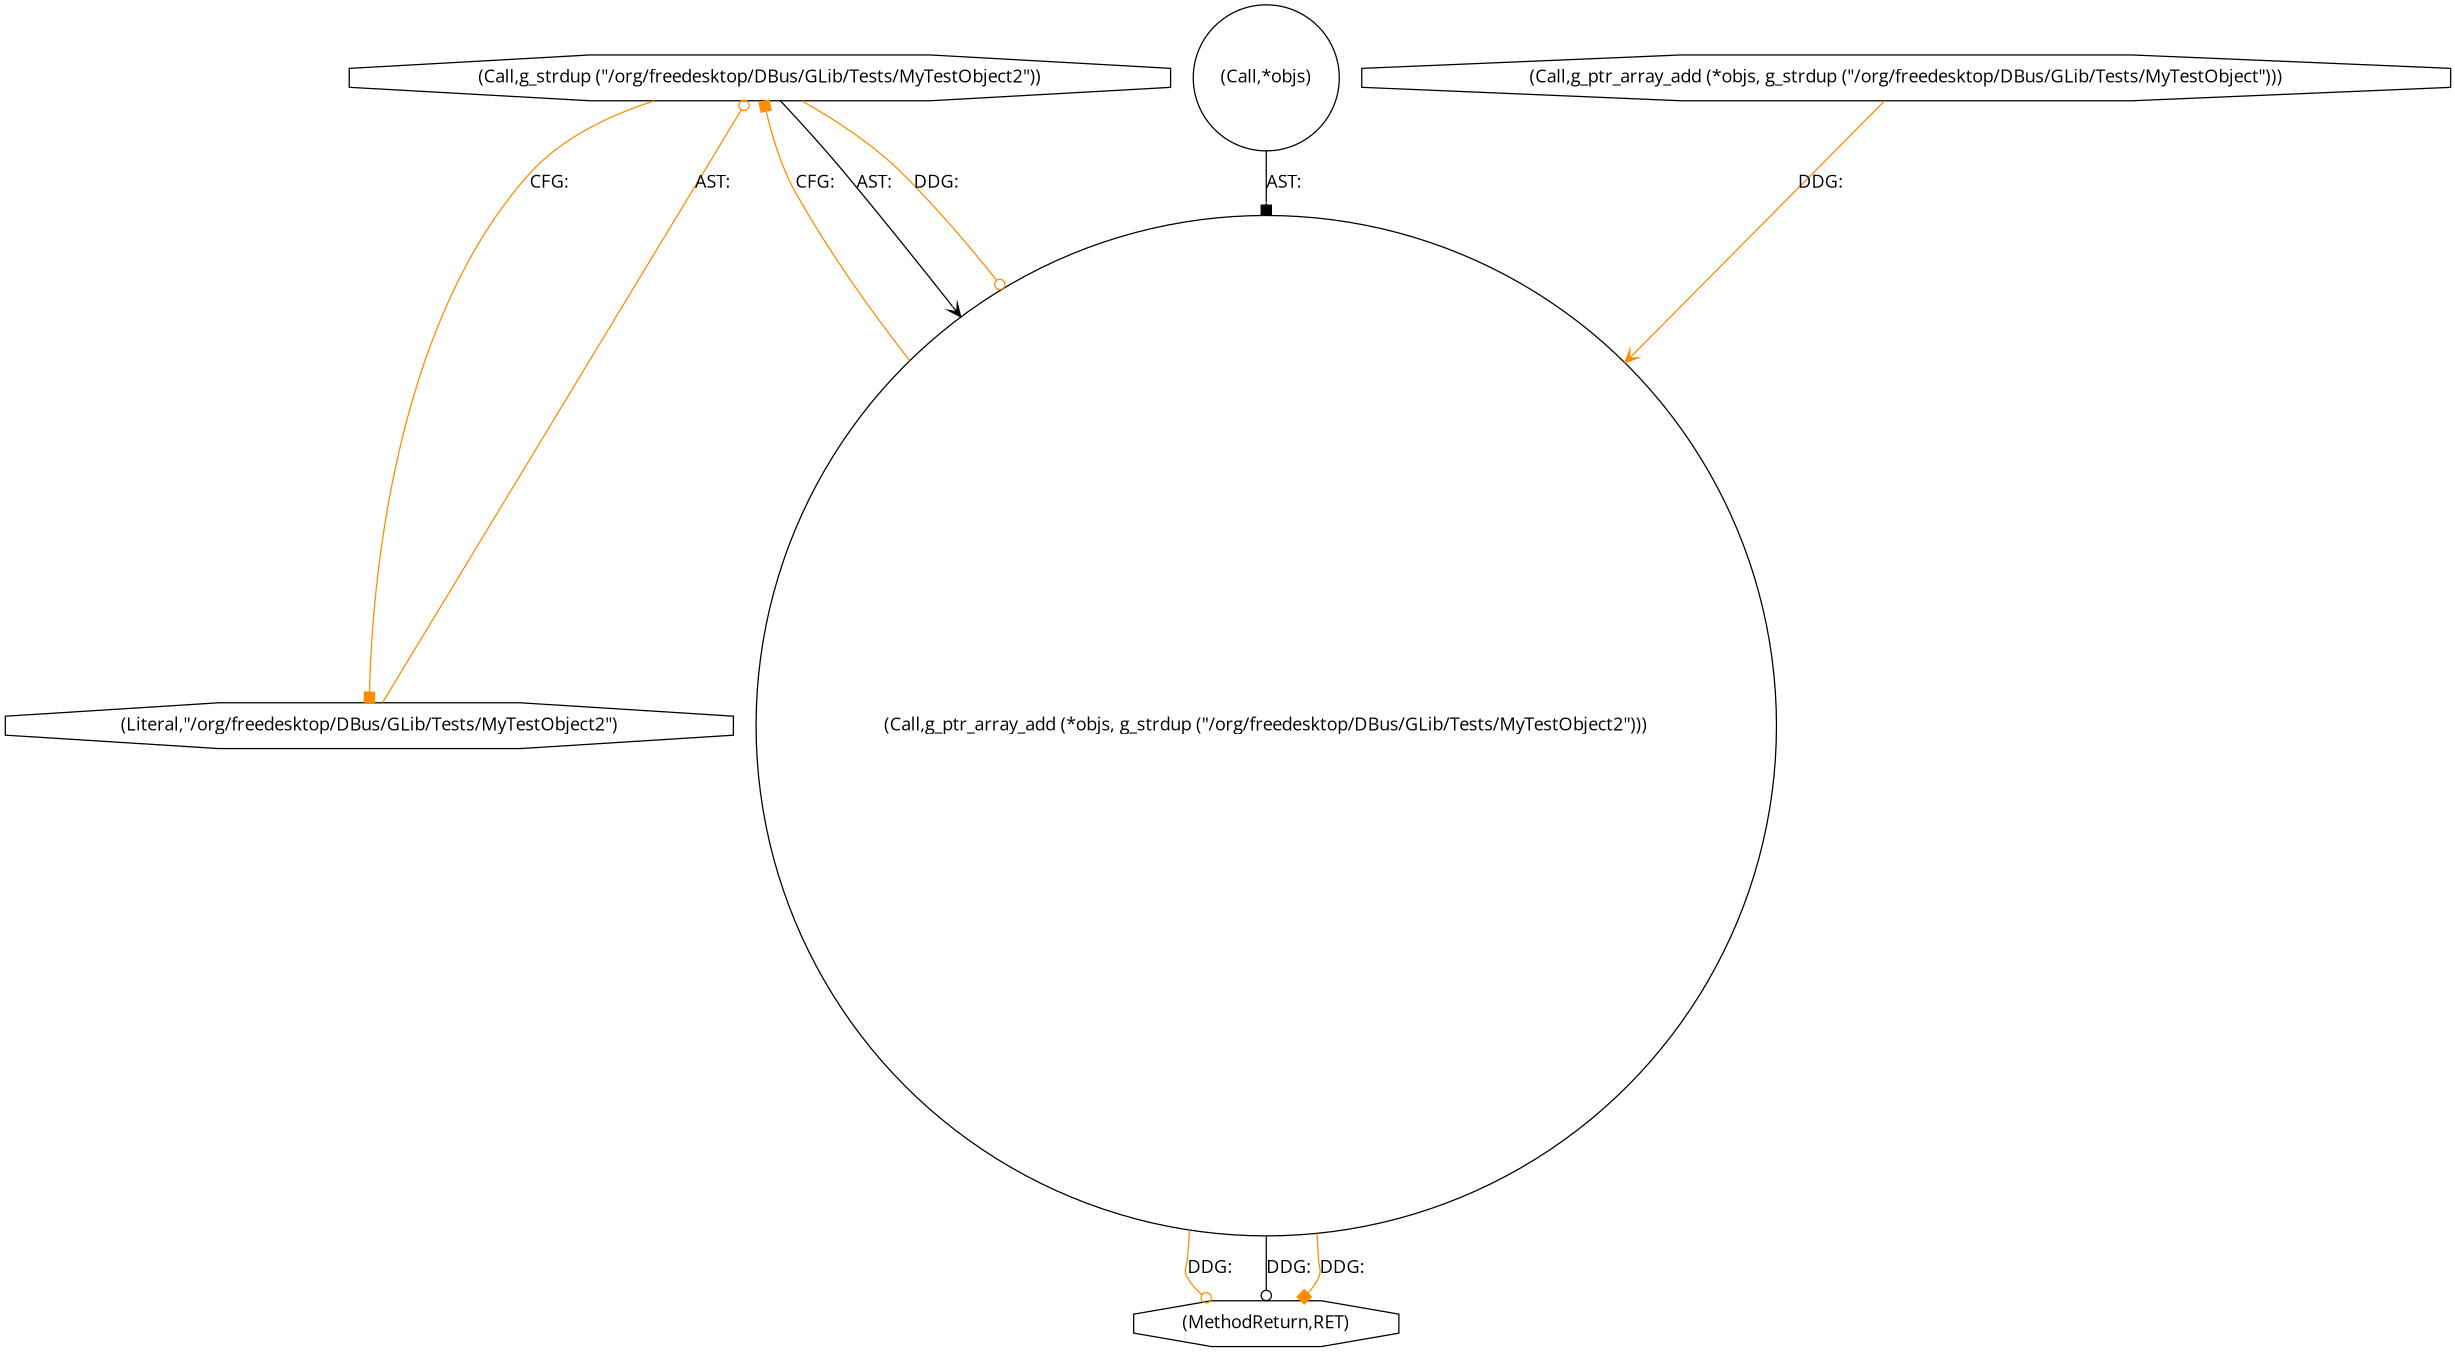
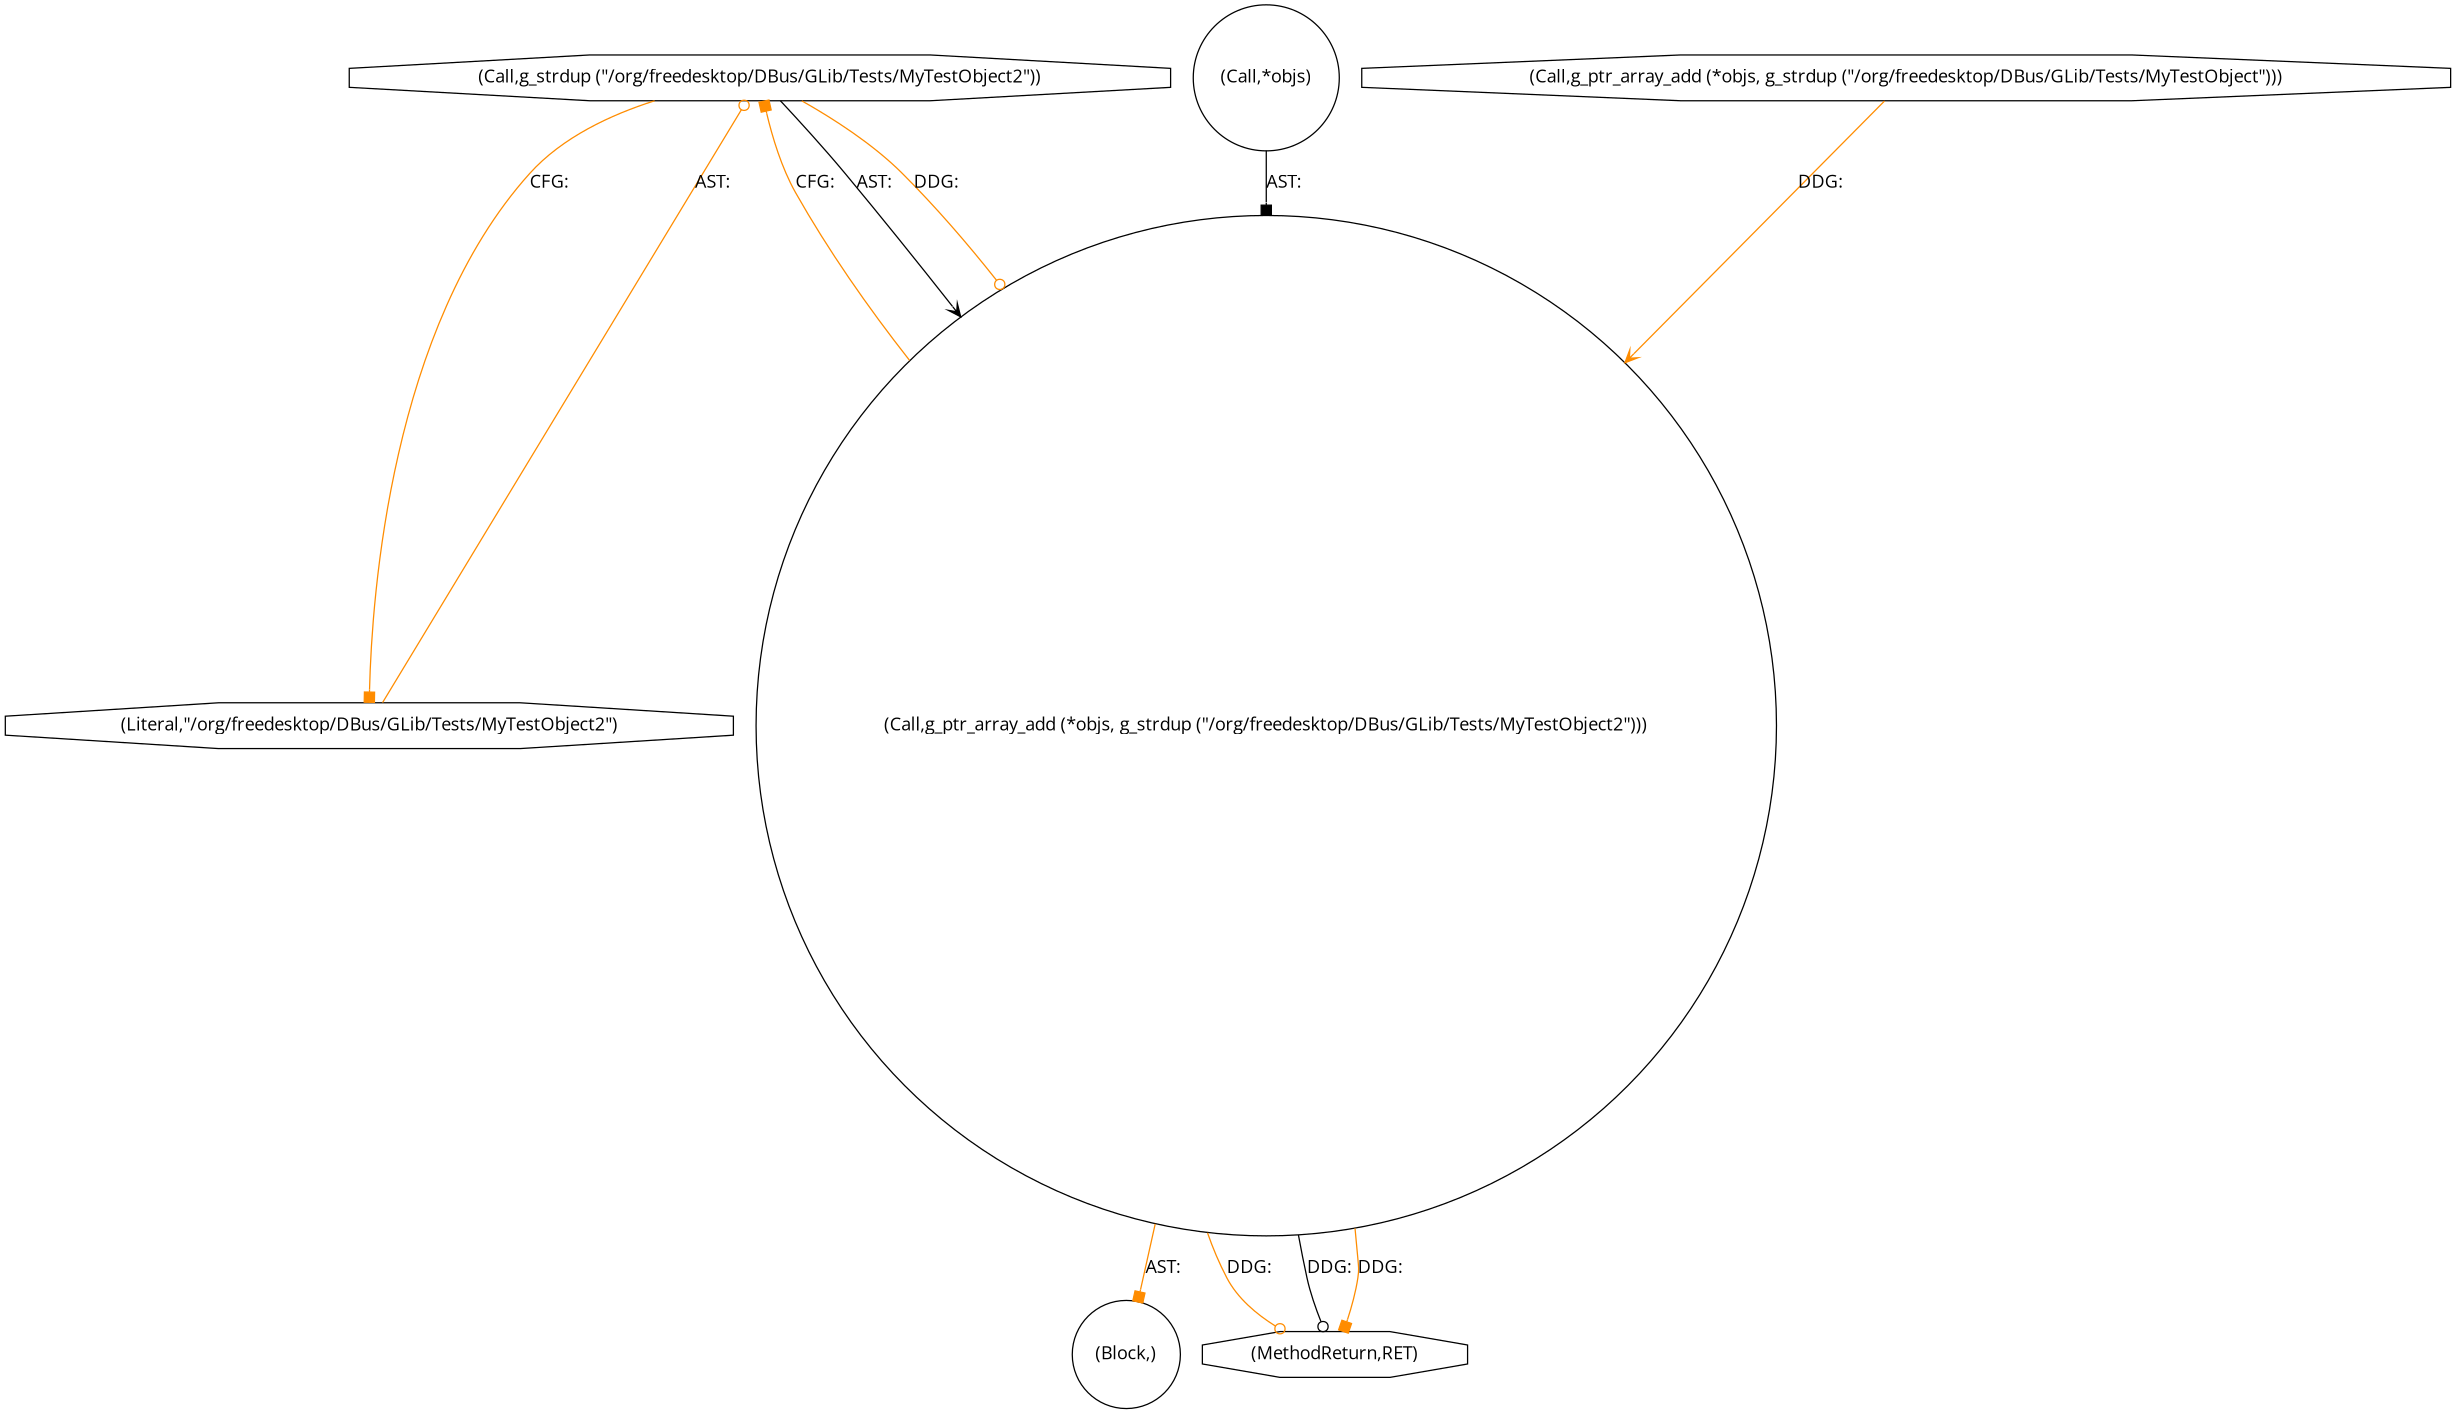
none -> (1126, 1354)
